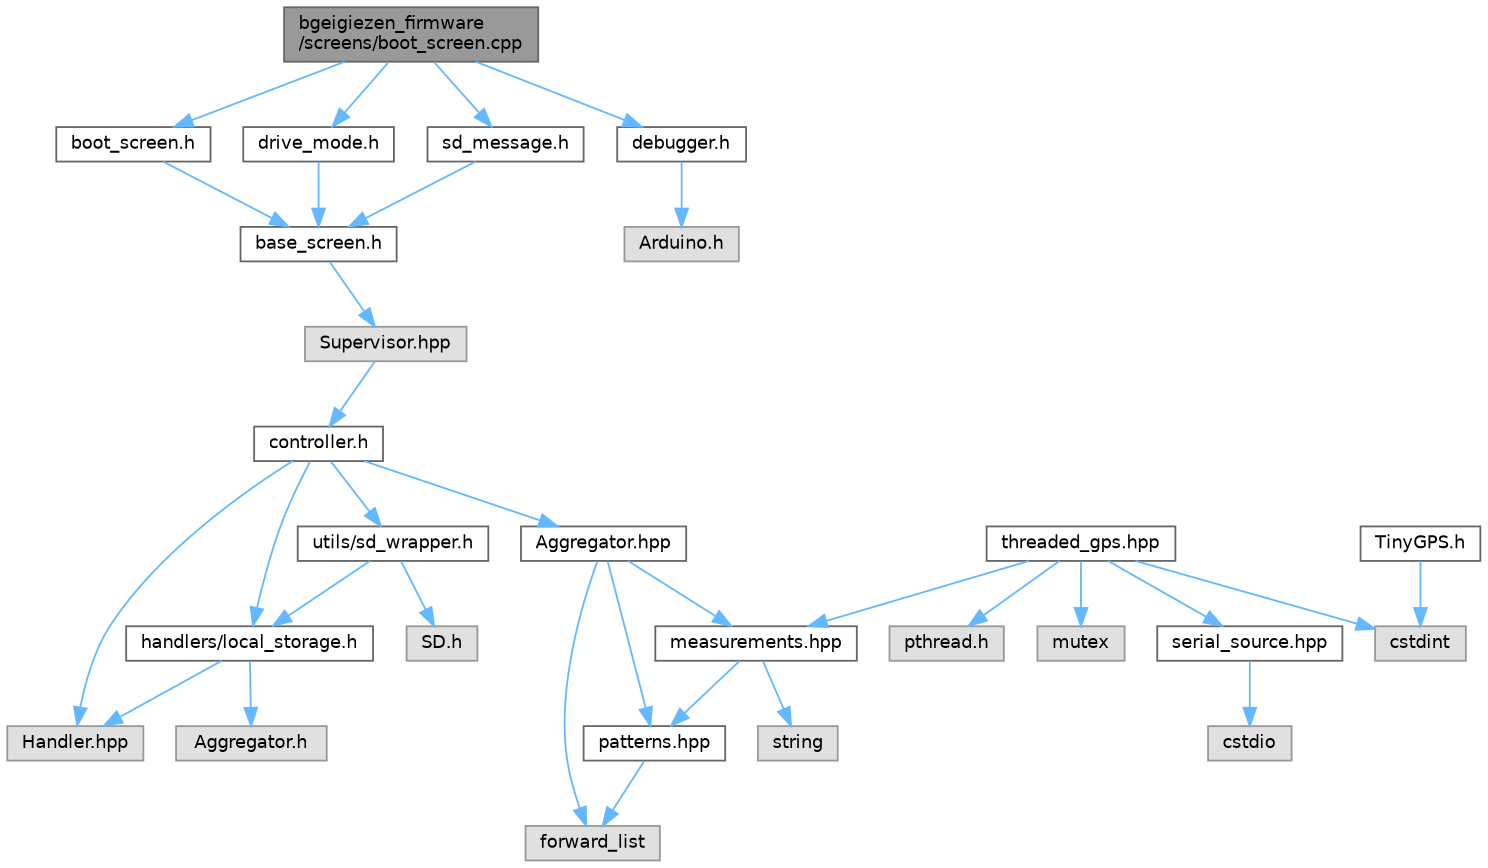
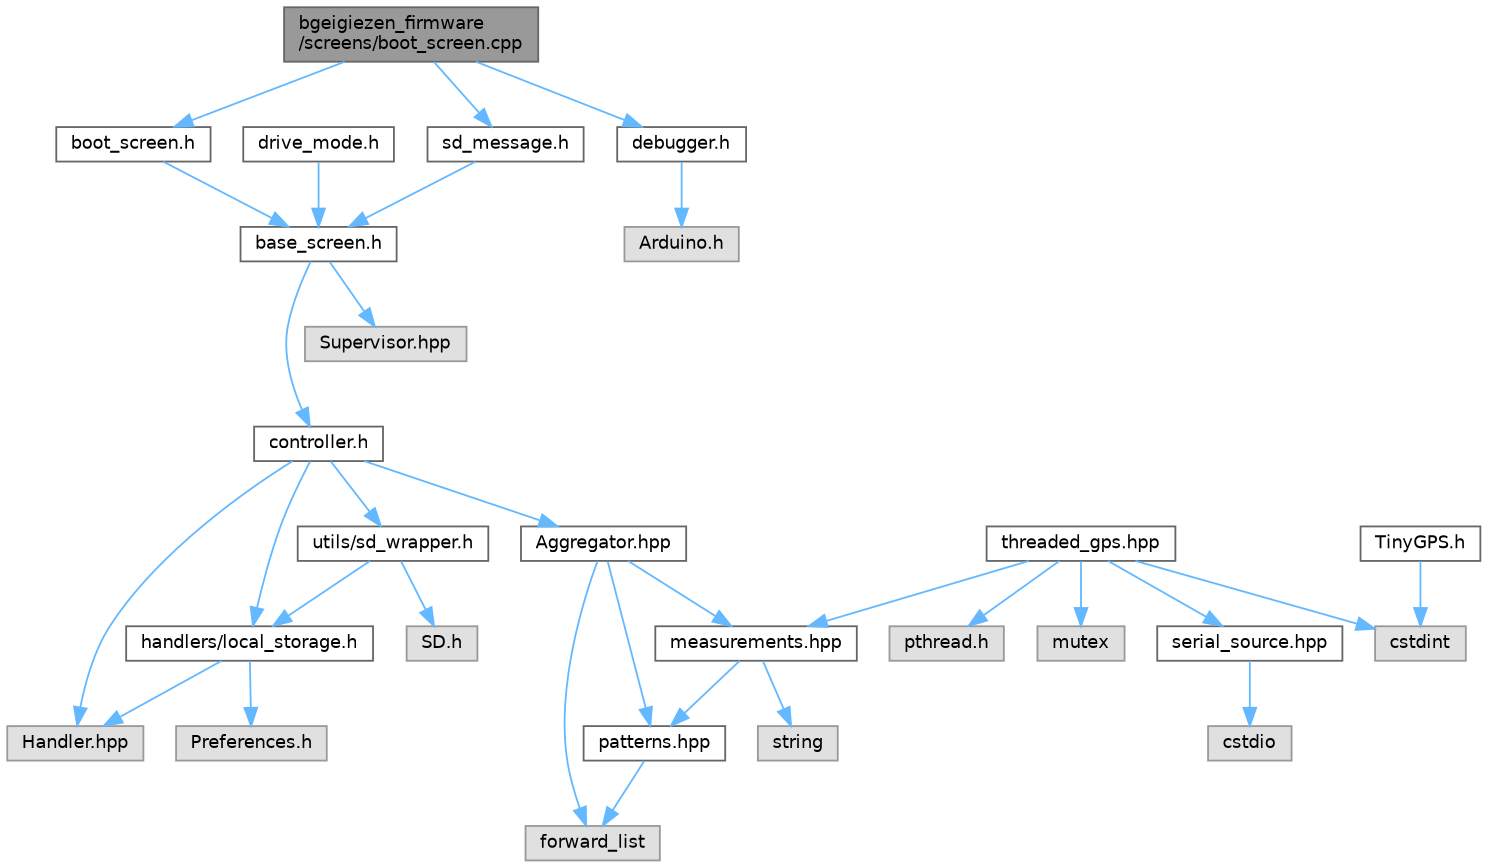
(367, 87) -> none
(357, 387) -> (287, 335)
(251, 743) -> (251, 743)
